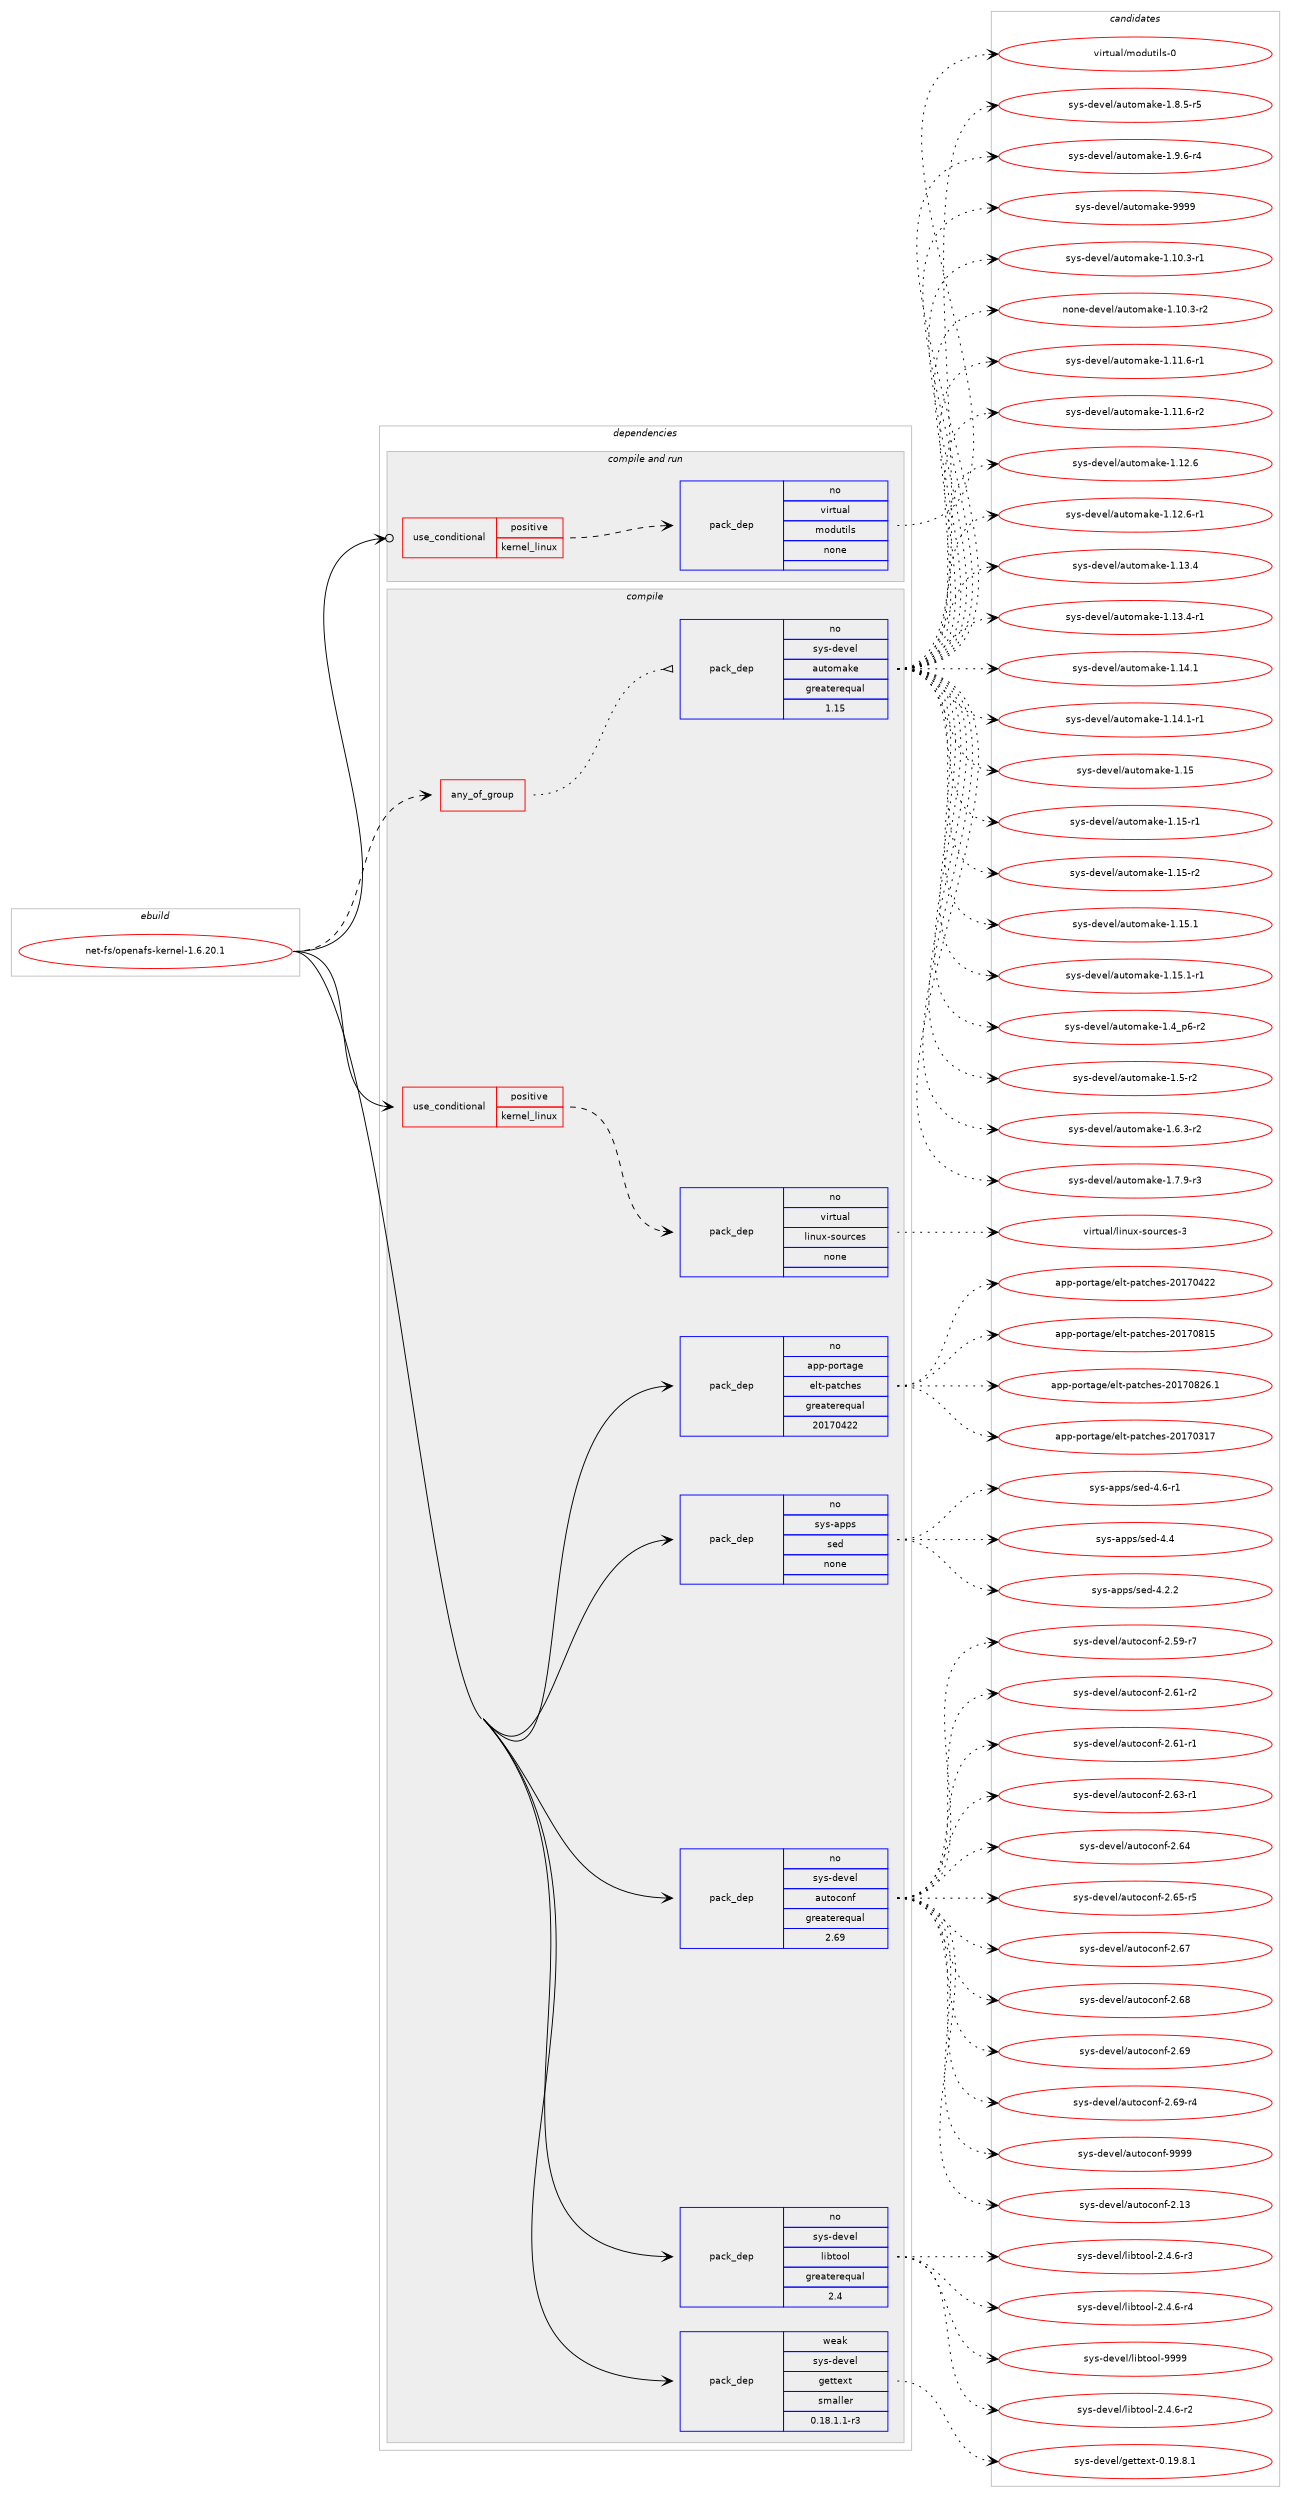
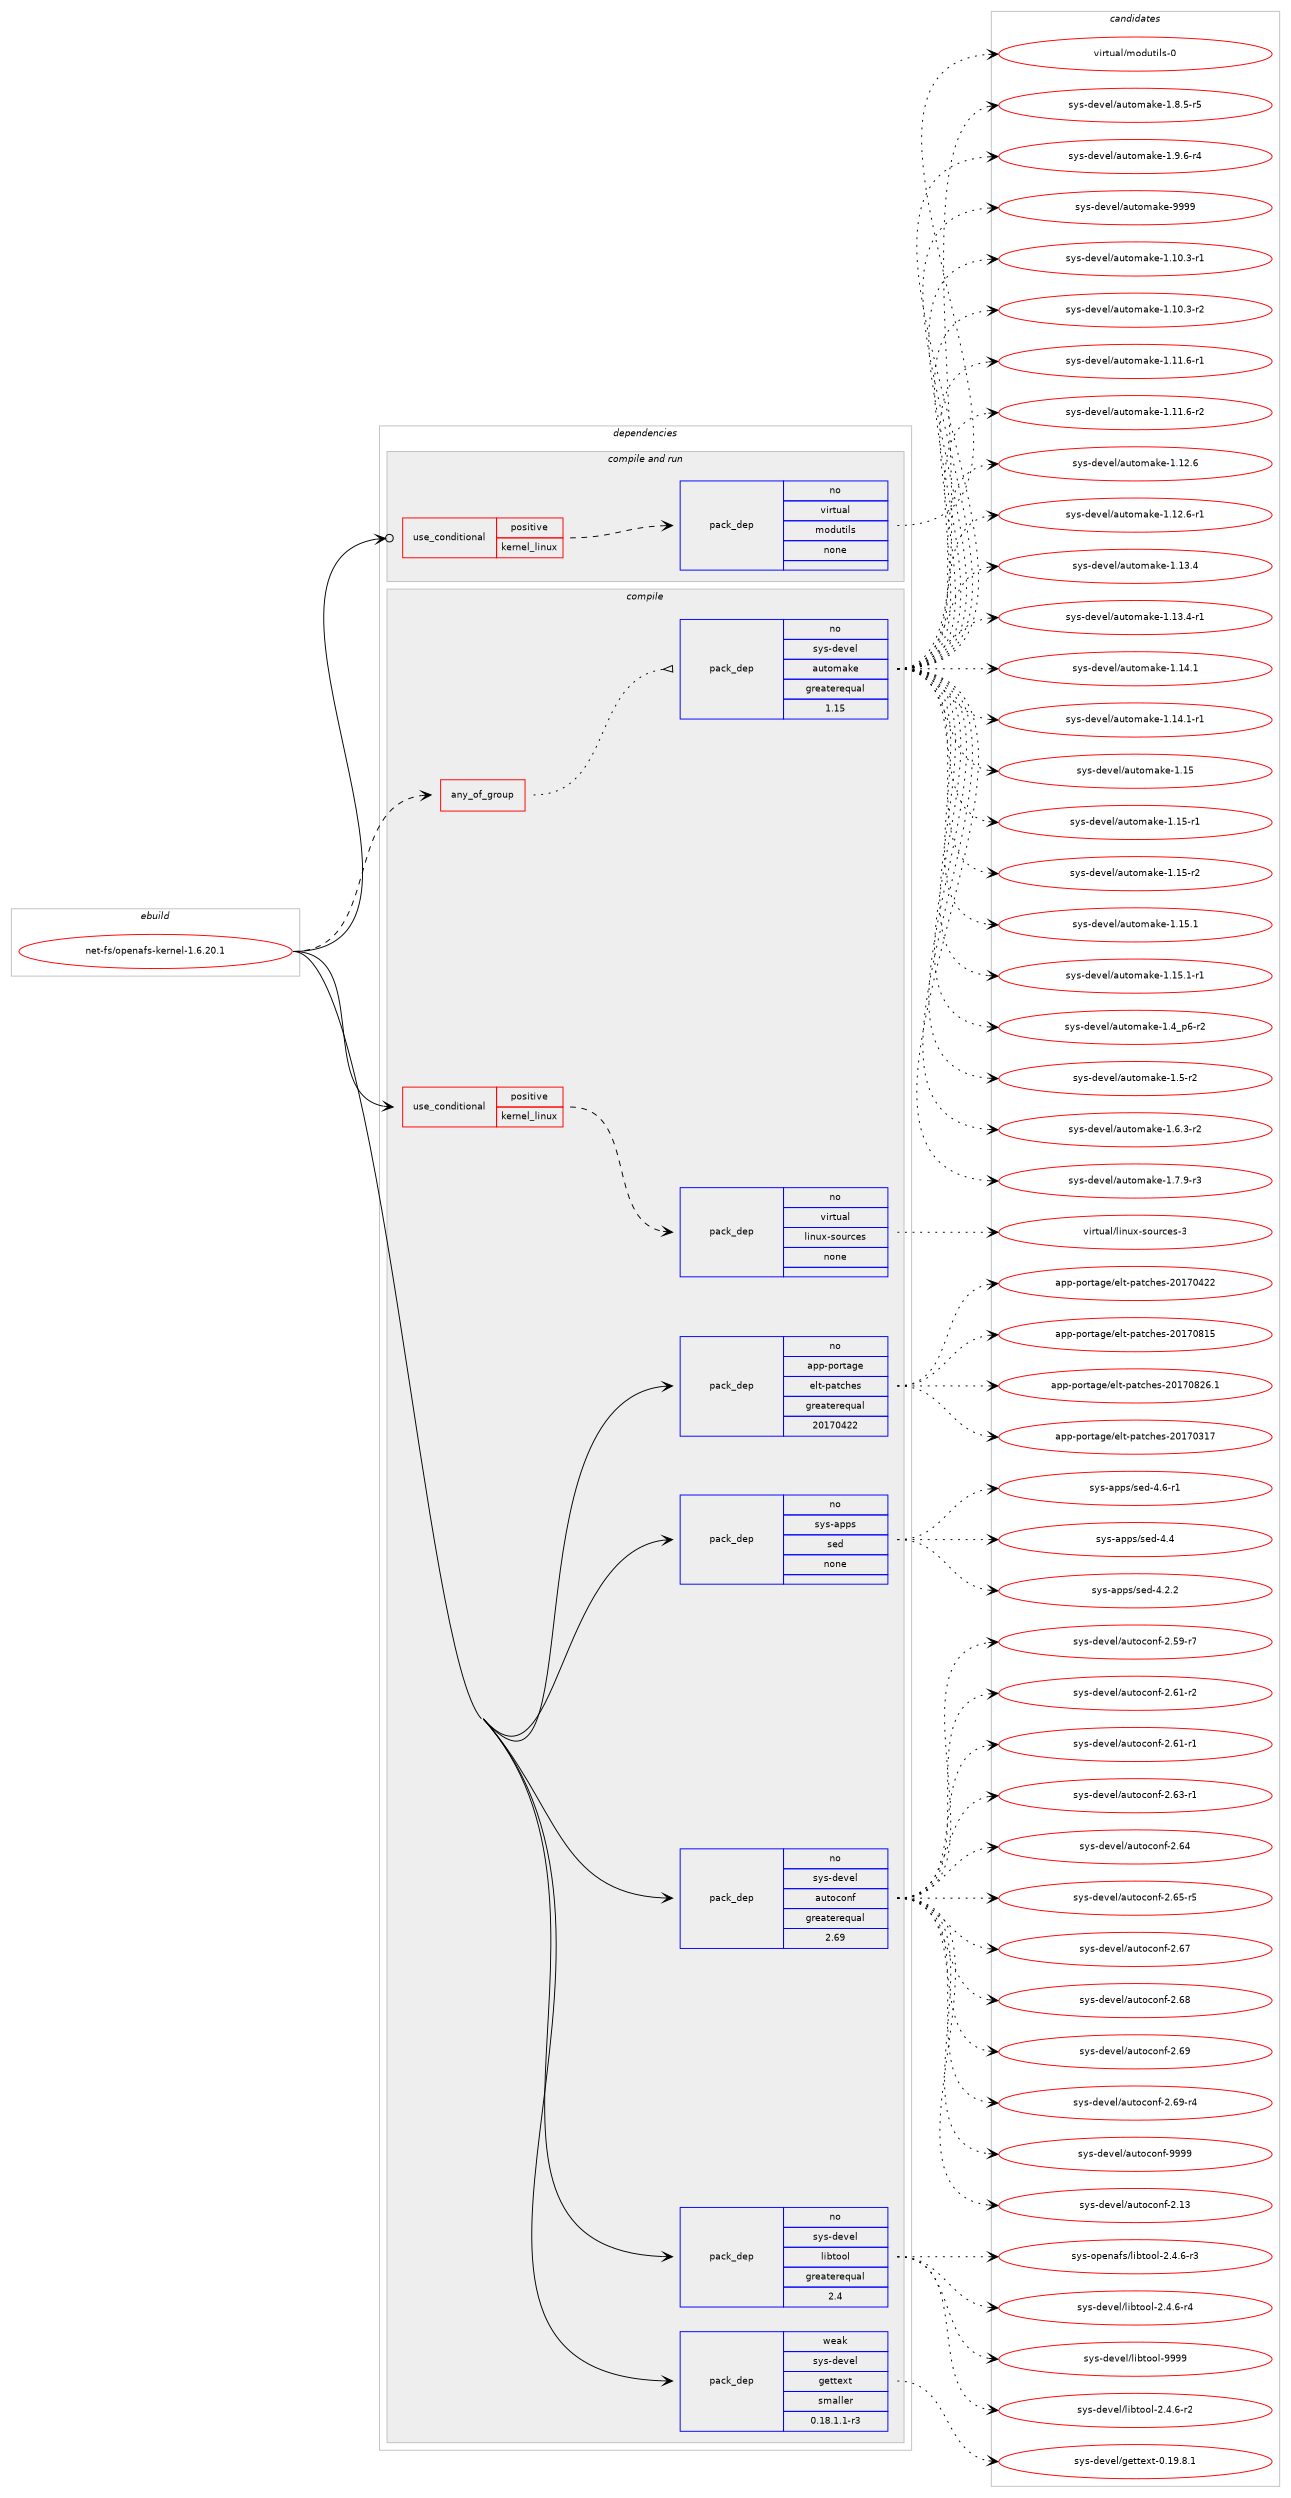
(1135, 310) -> (1135, 310)
(1135, 2257) -> (1135, 2257)
